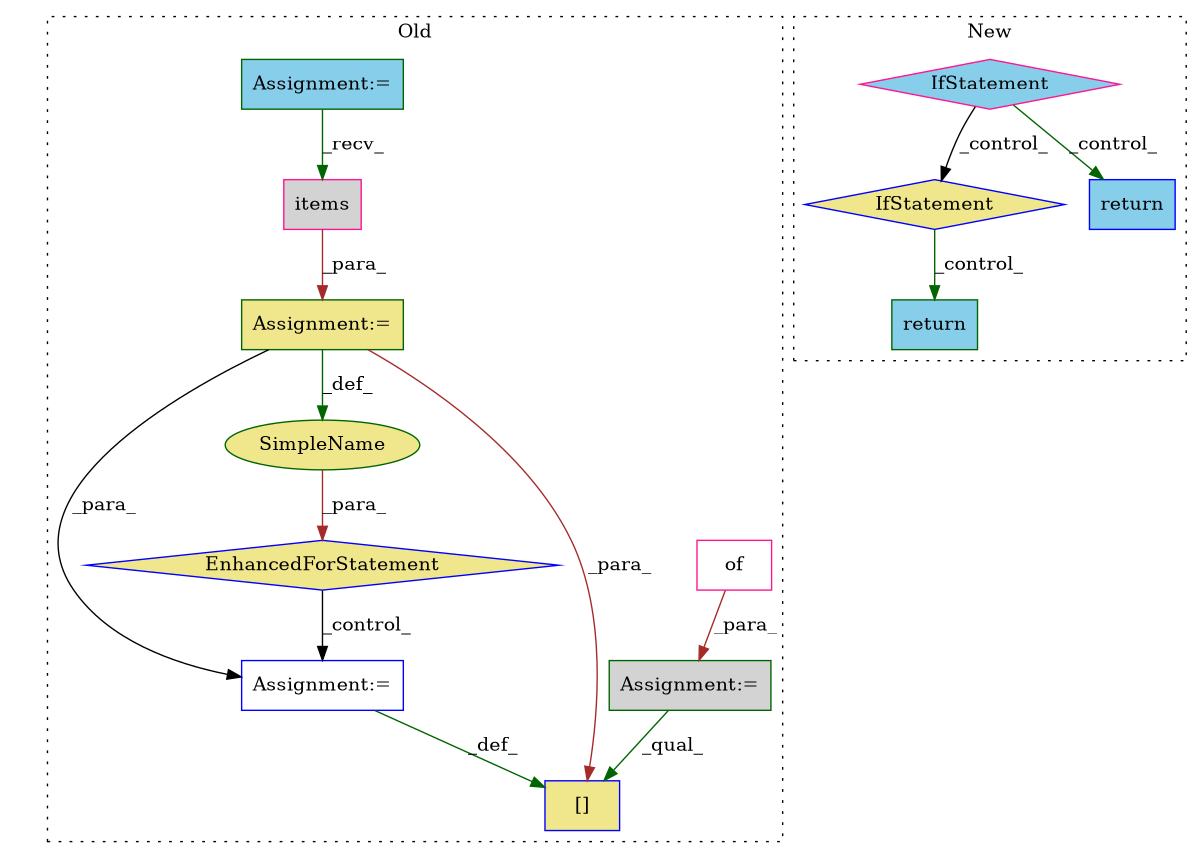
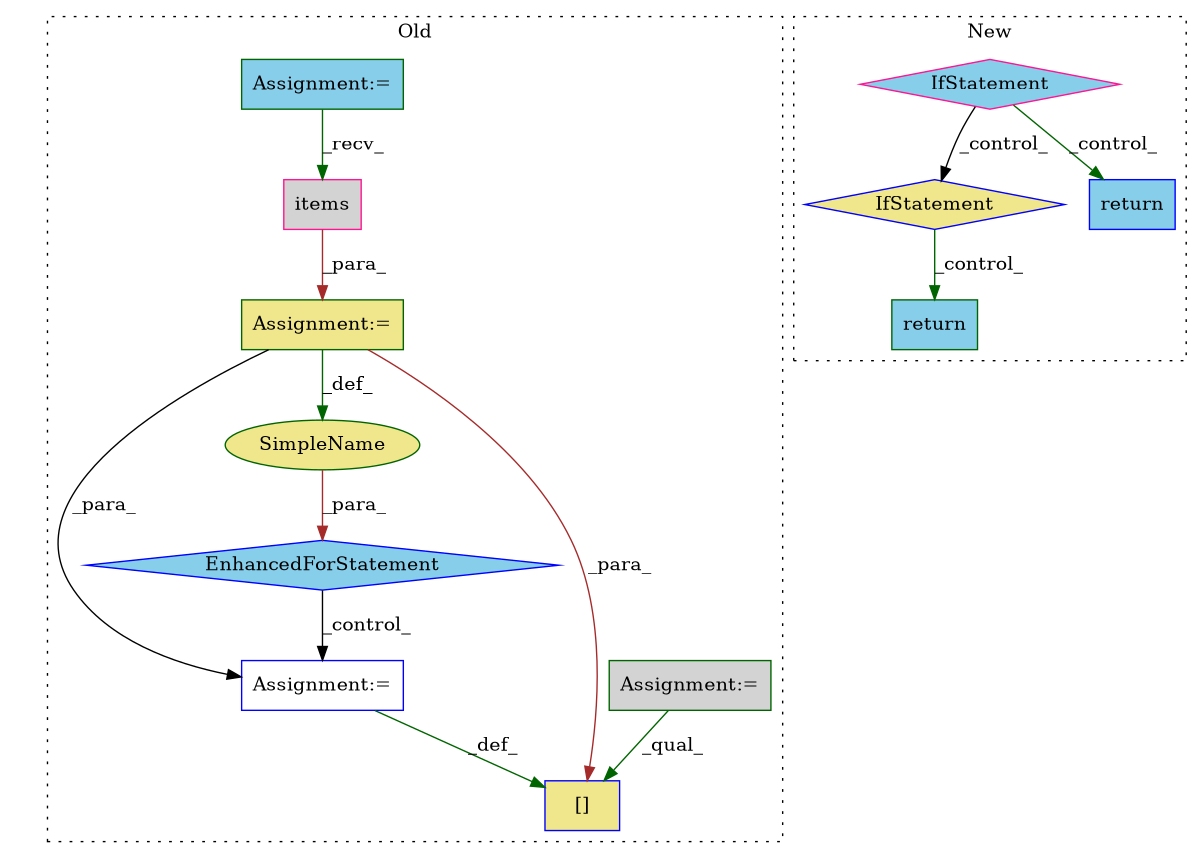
(322, 565) -> (322, 565)
(734, 565) -> none
